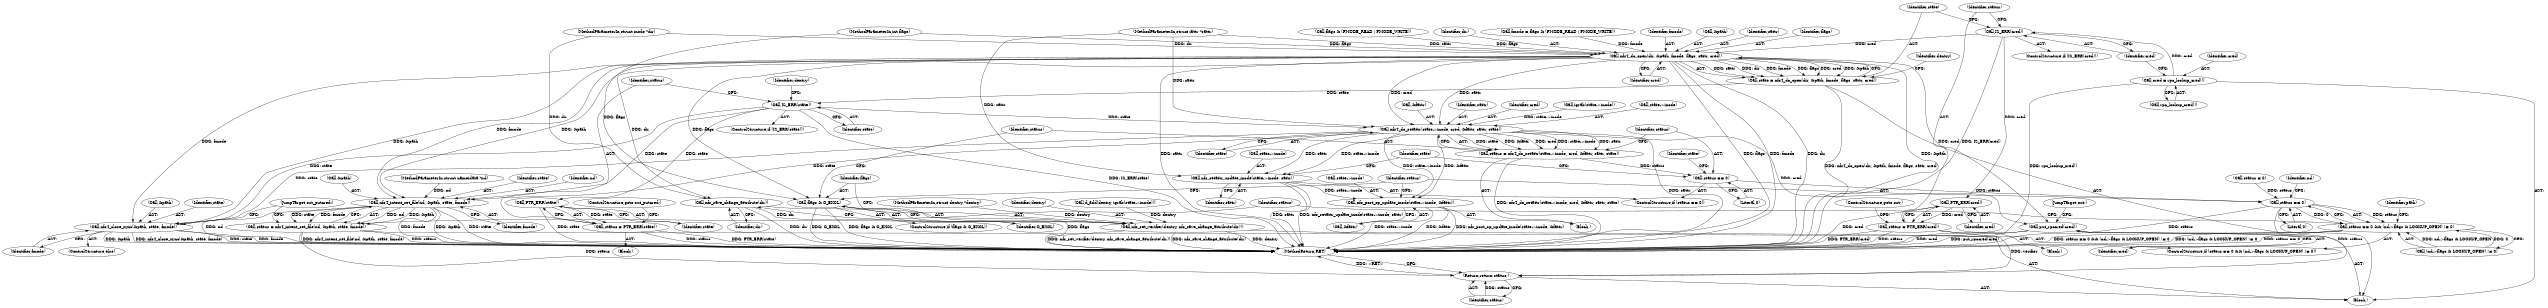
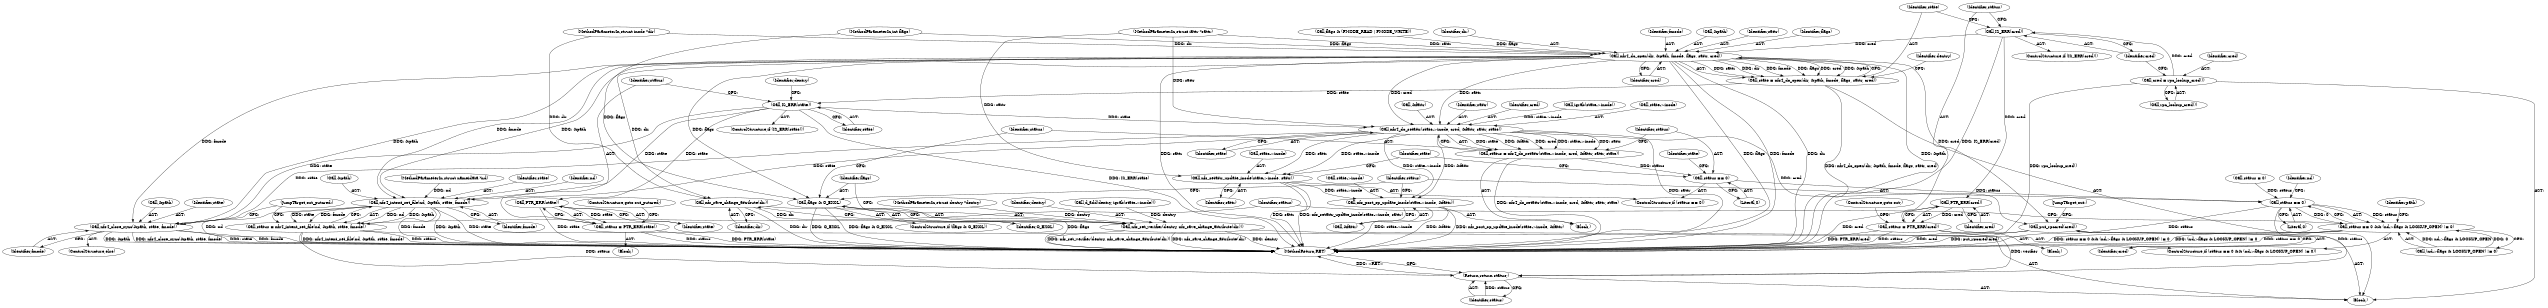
(1558, 32) -> none
